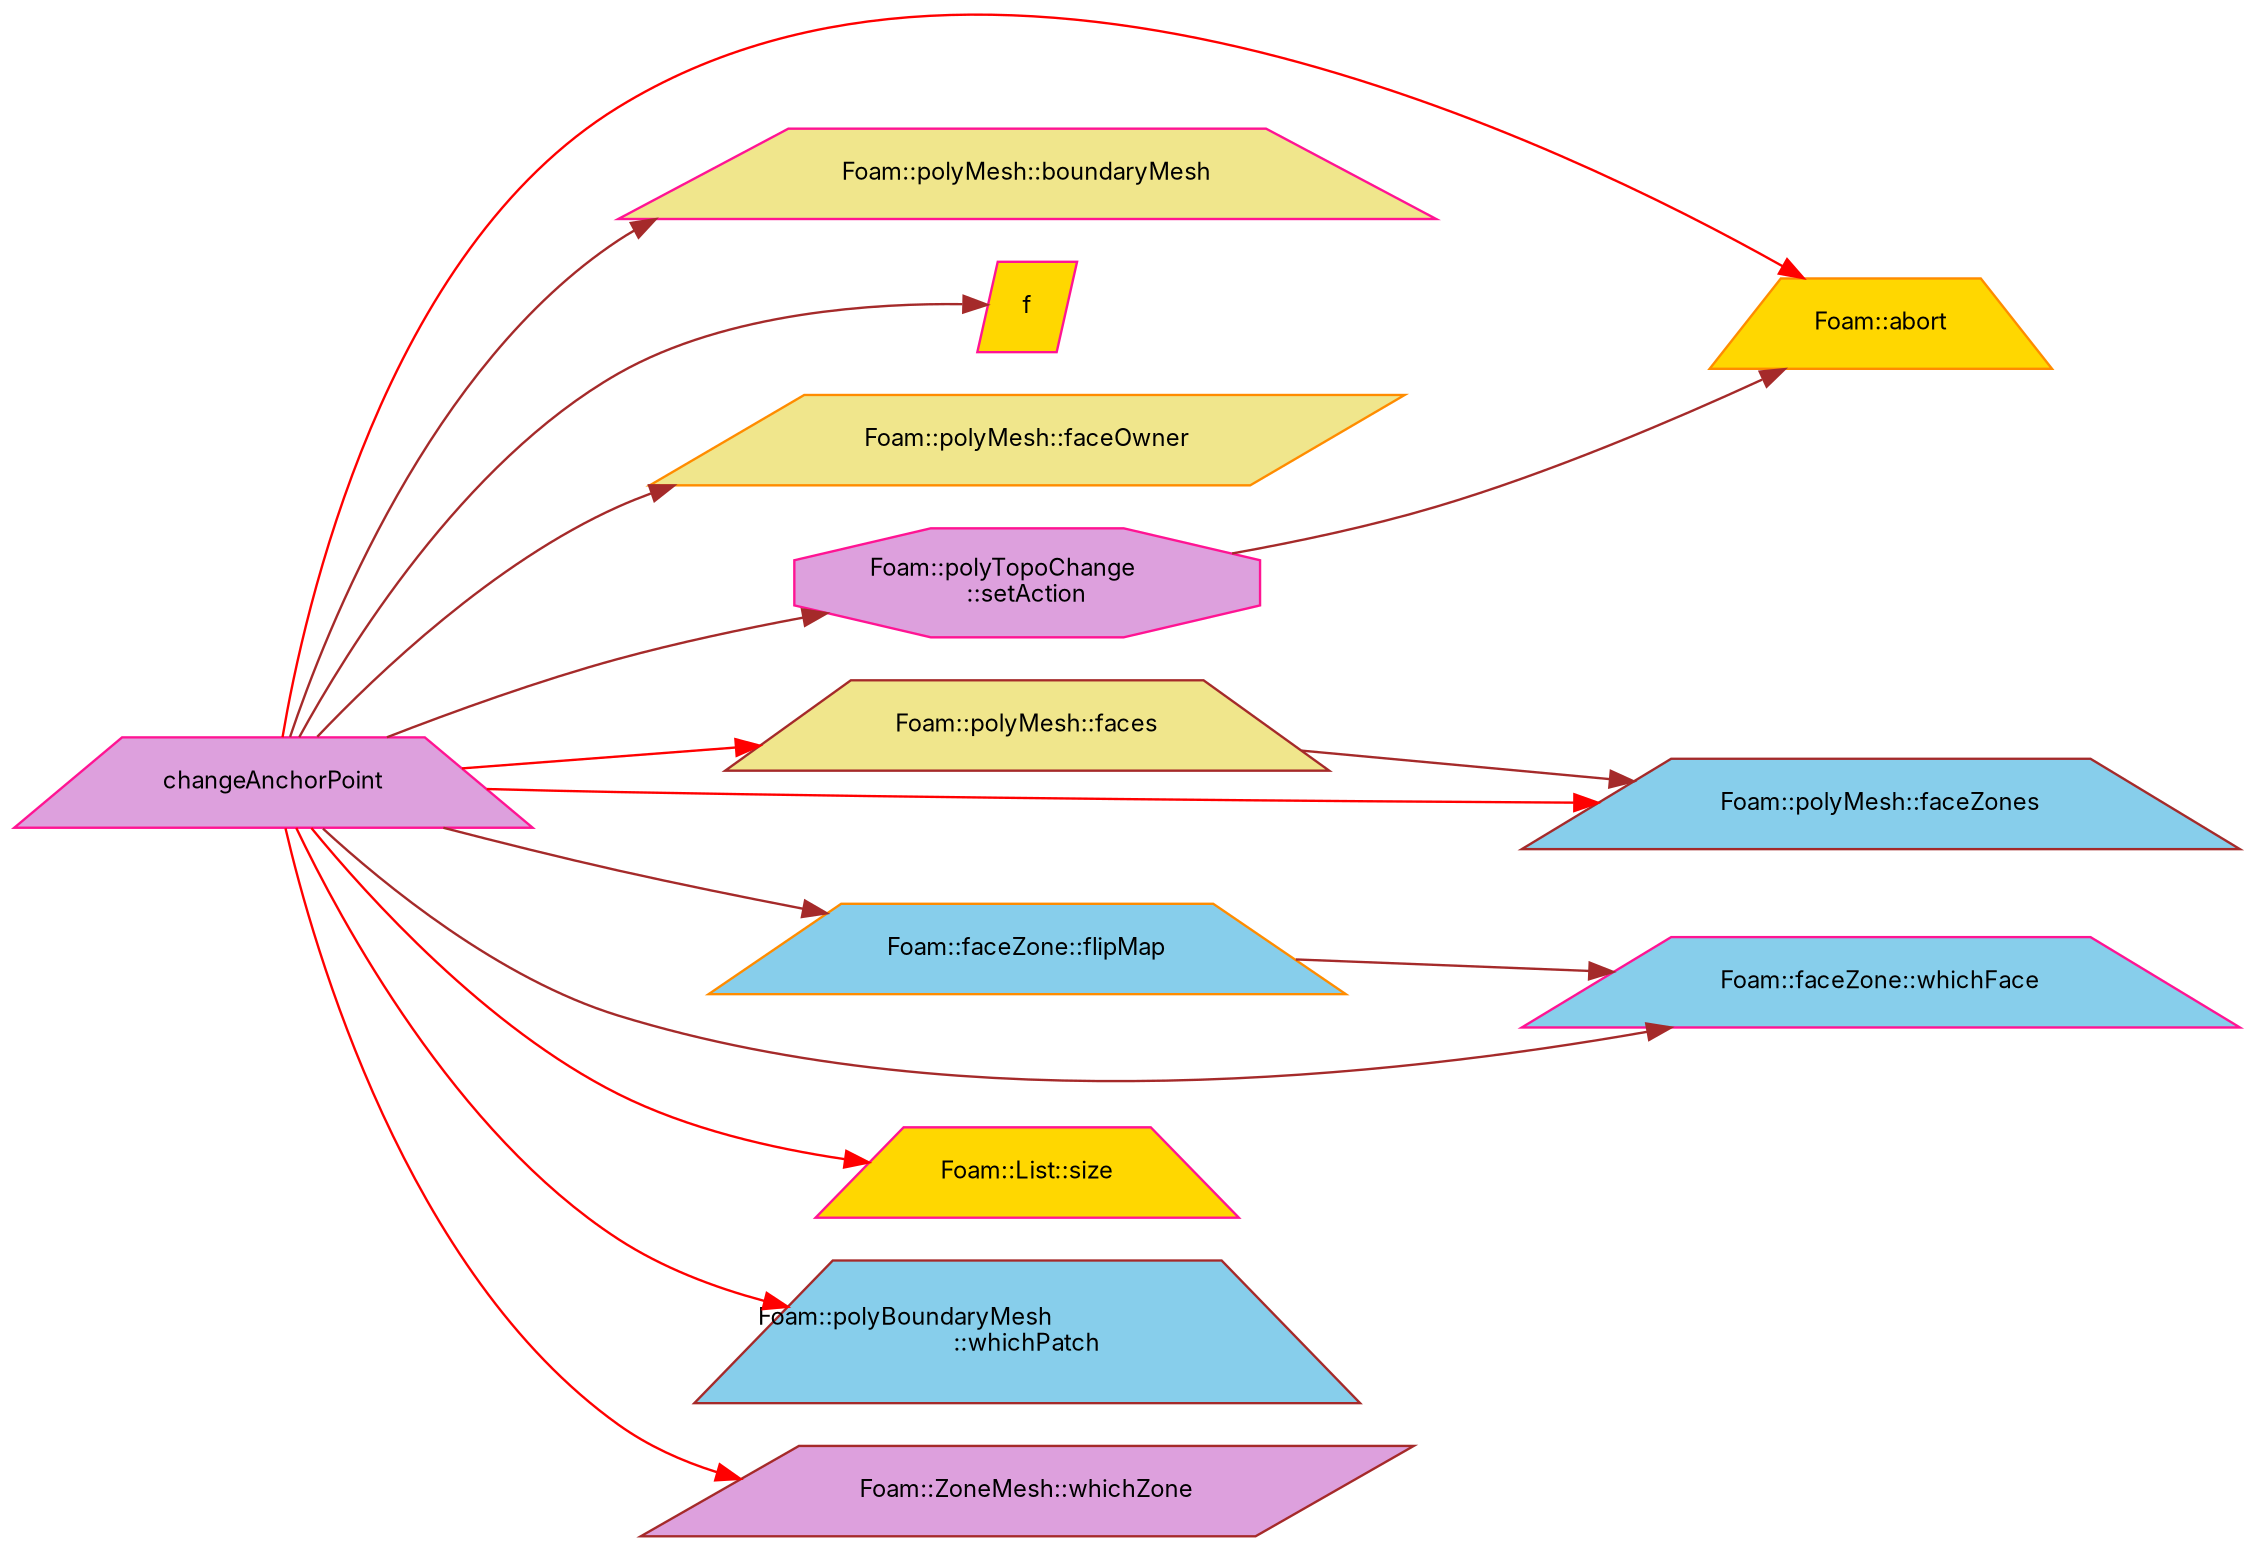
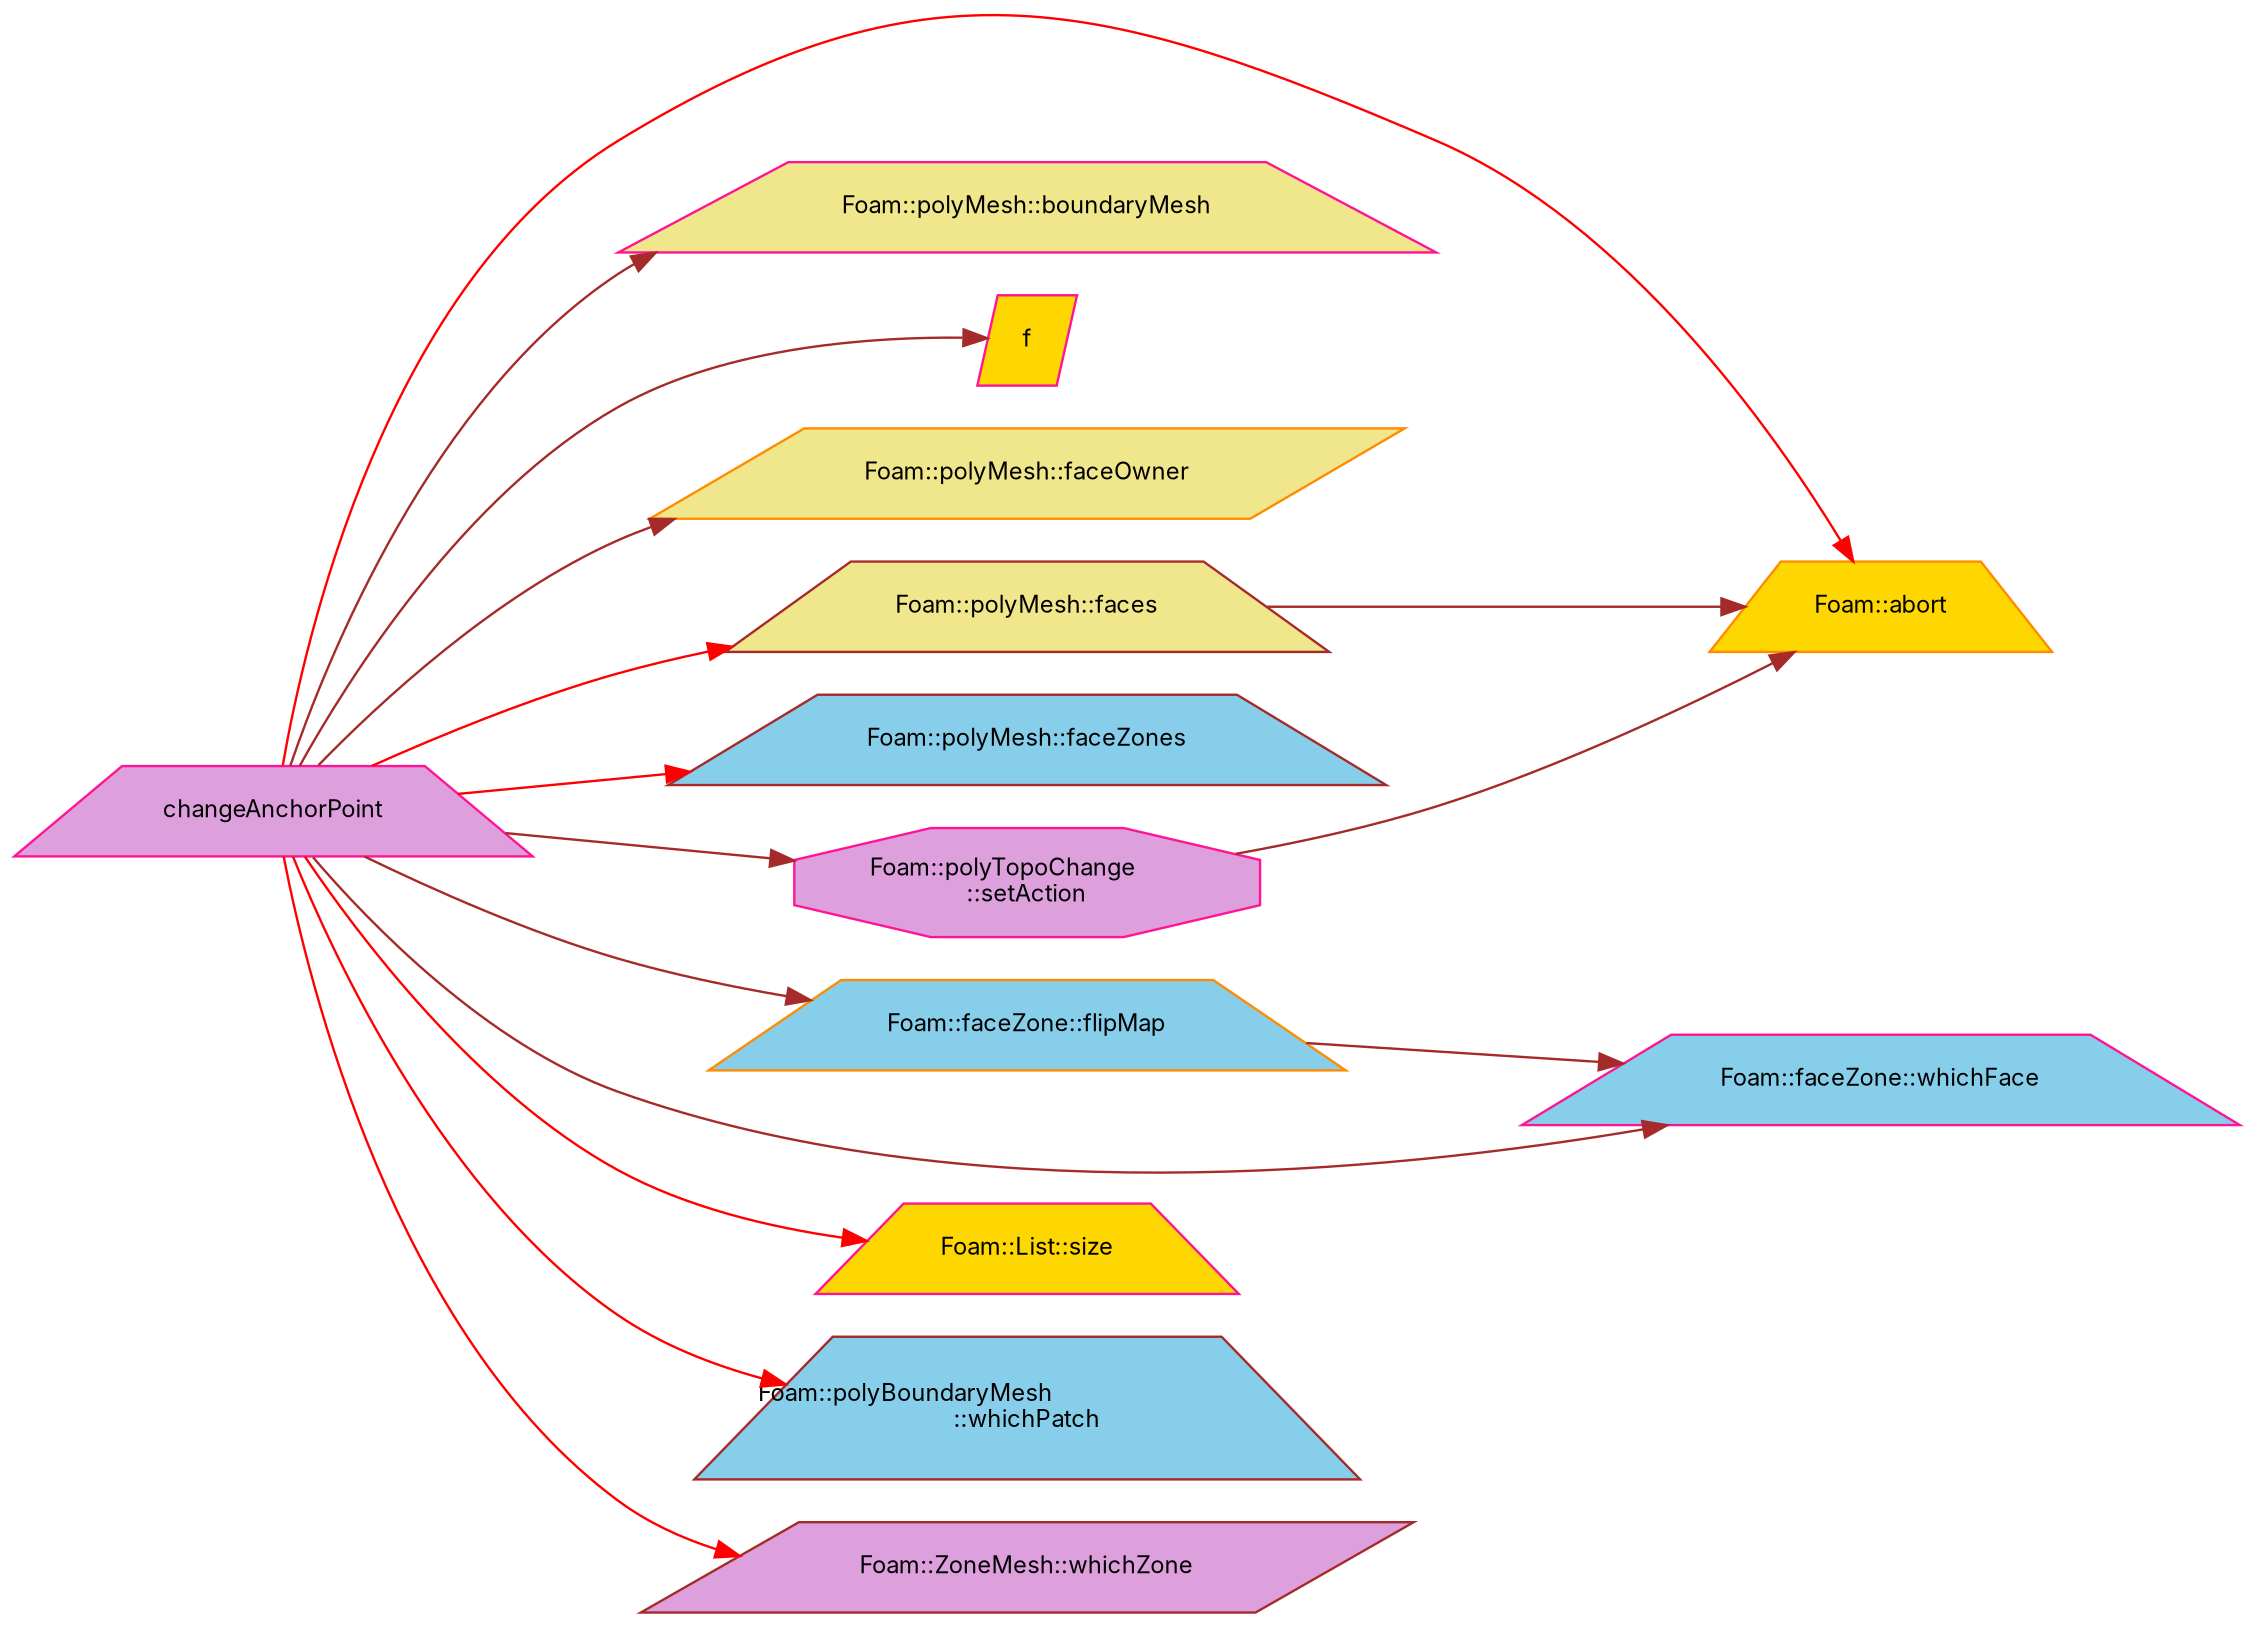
(1456, 765) -> (1494, 607)
